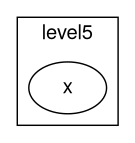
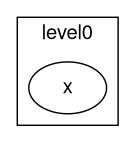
(68, 34) -> (68, 34)
